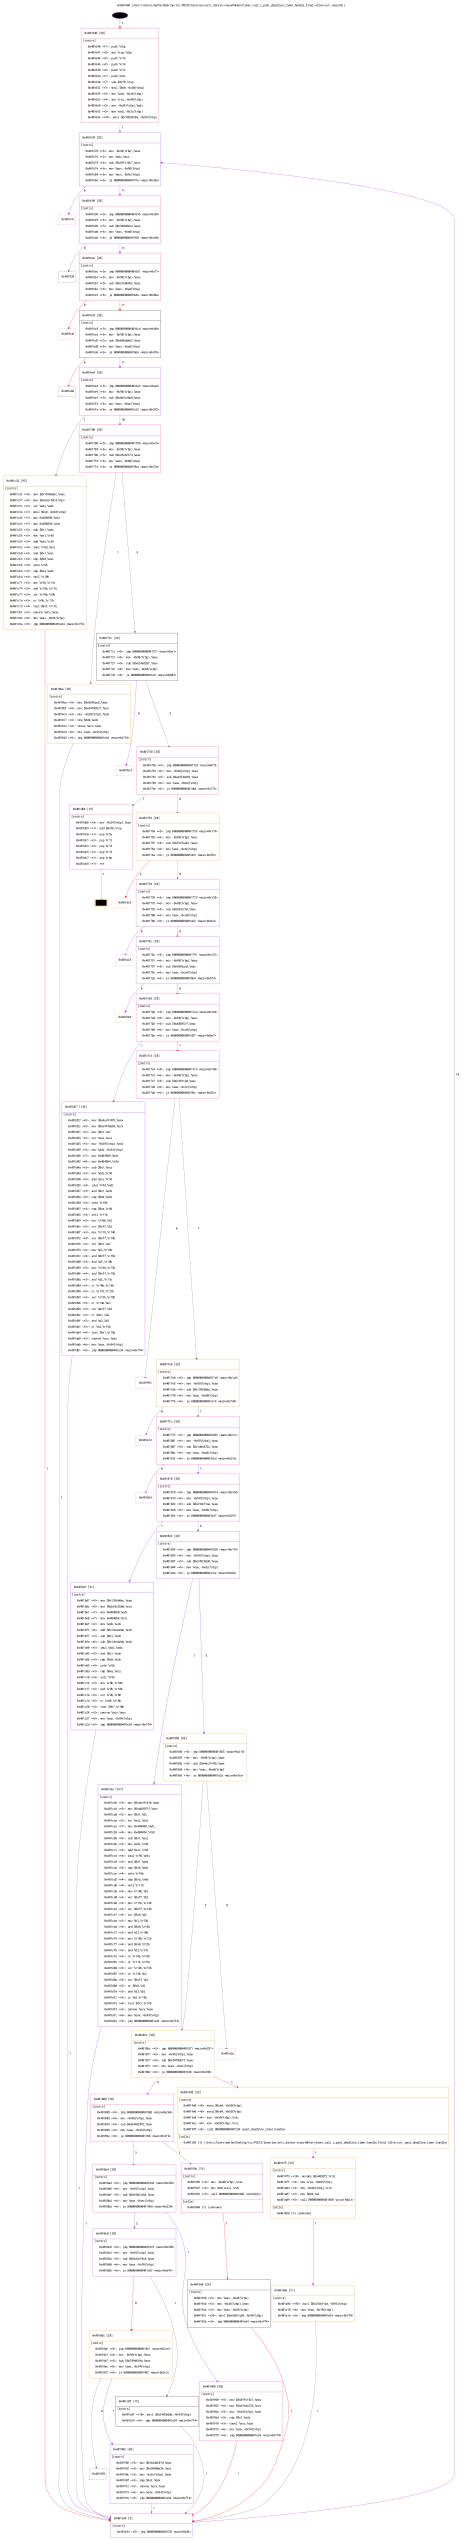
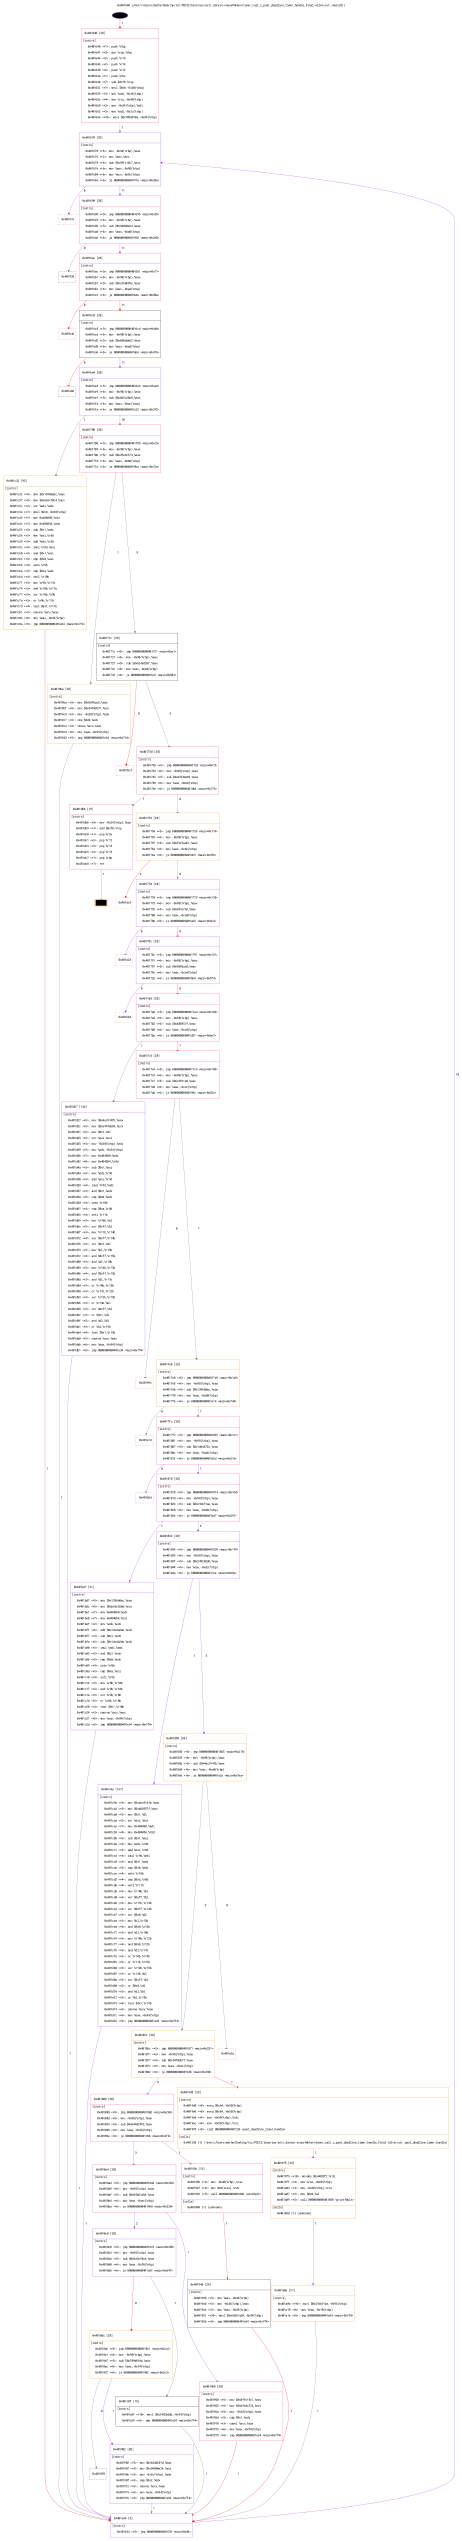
(134, 723) -> (134, 723)
